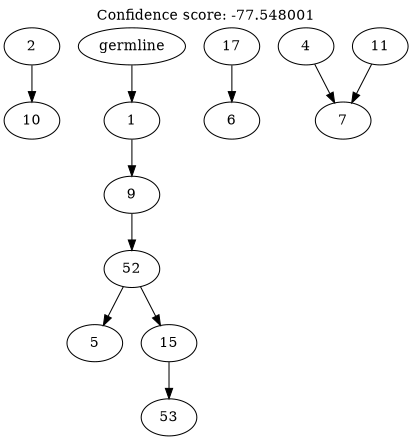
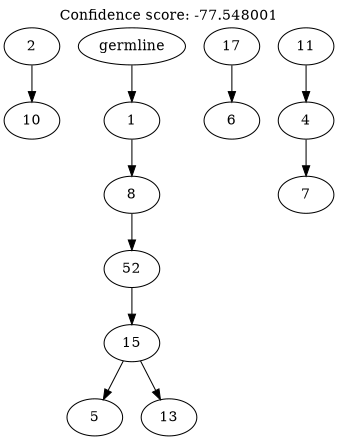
(364, 79) -> (306, 78)
(132, 195) -> (132, 195)
(116, 301) -> (116, 376)
(169, 417) -> (169, 417)
